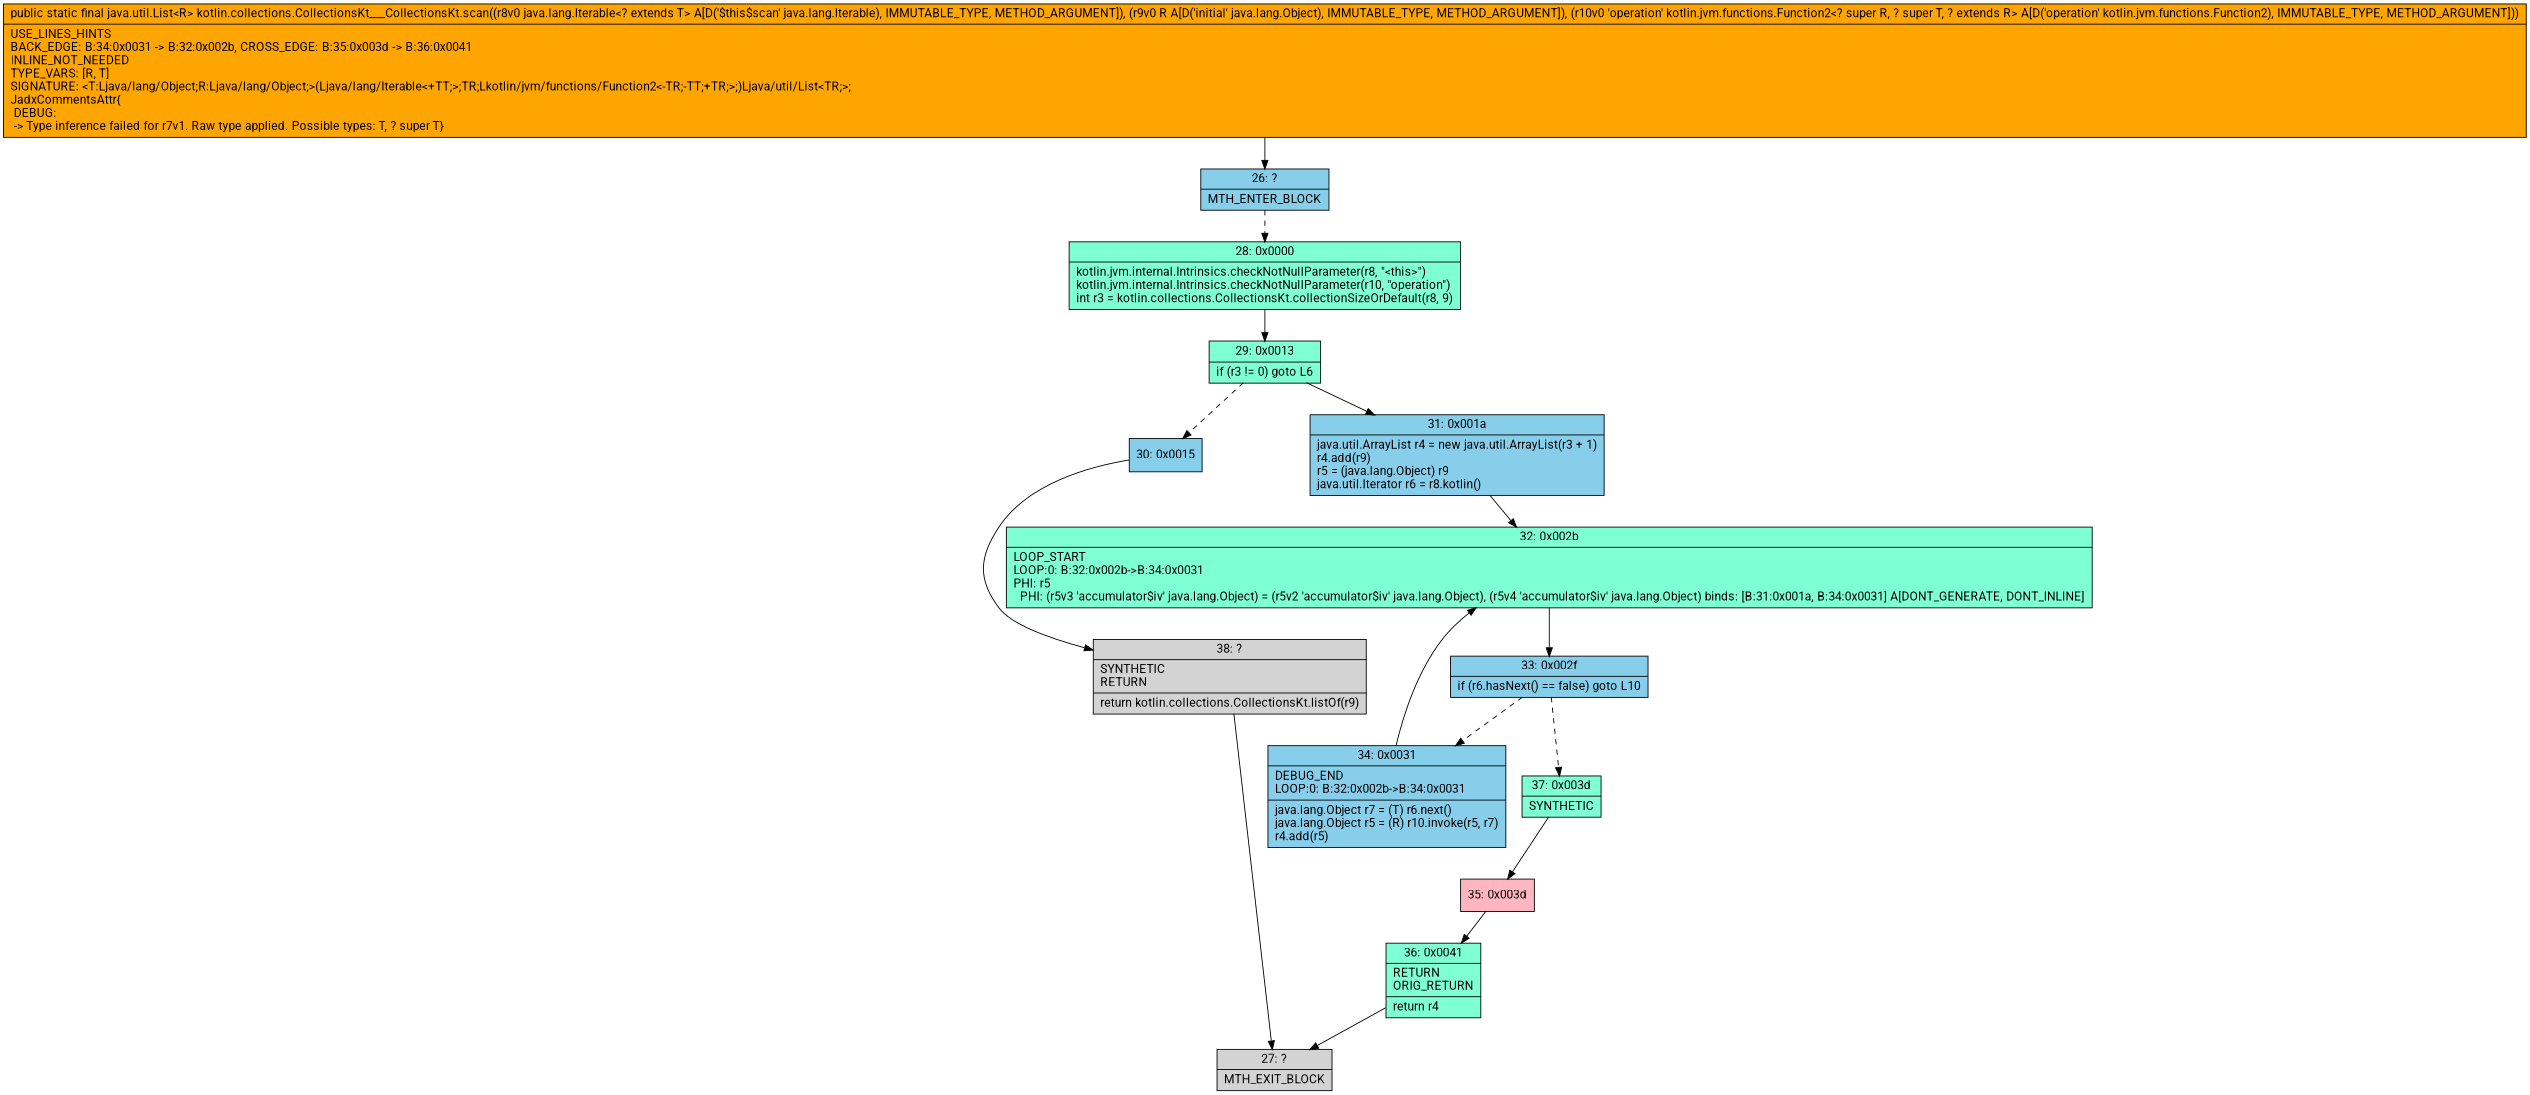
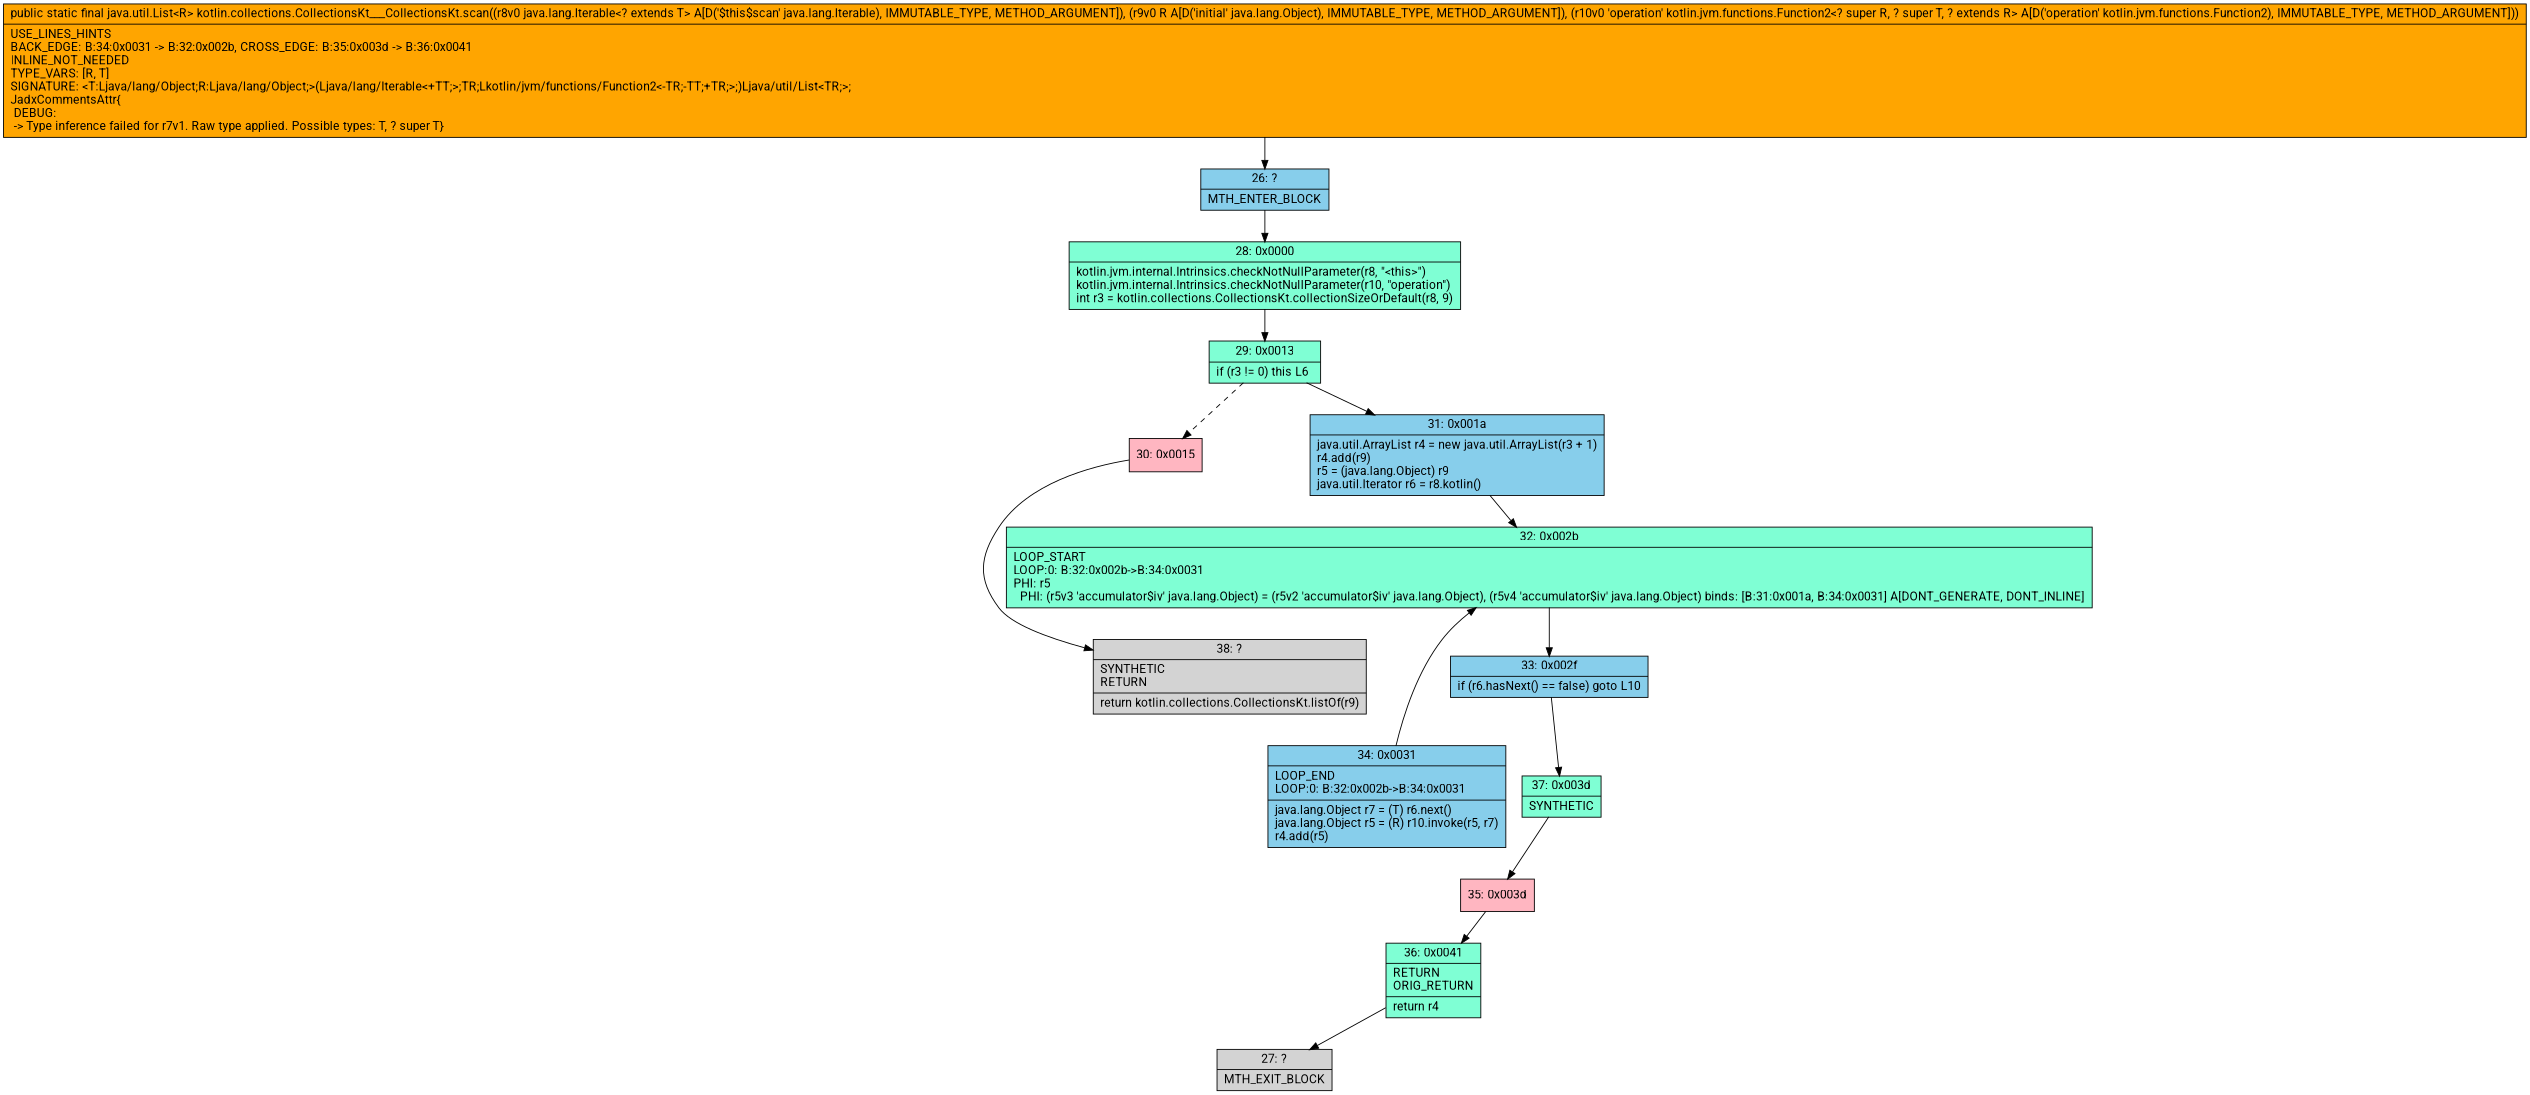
(1265, 222) -> (1265, 222)
(1265, 372) -> (1263, 372)
(1166, 455) -> (1166, 455)
(1493, 719) -> none
(1555, 732) -> (1555, 732)
(1310, 776) -> (1305, 776)
(1253, 877) -> none
